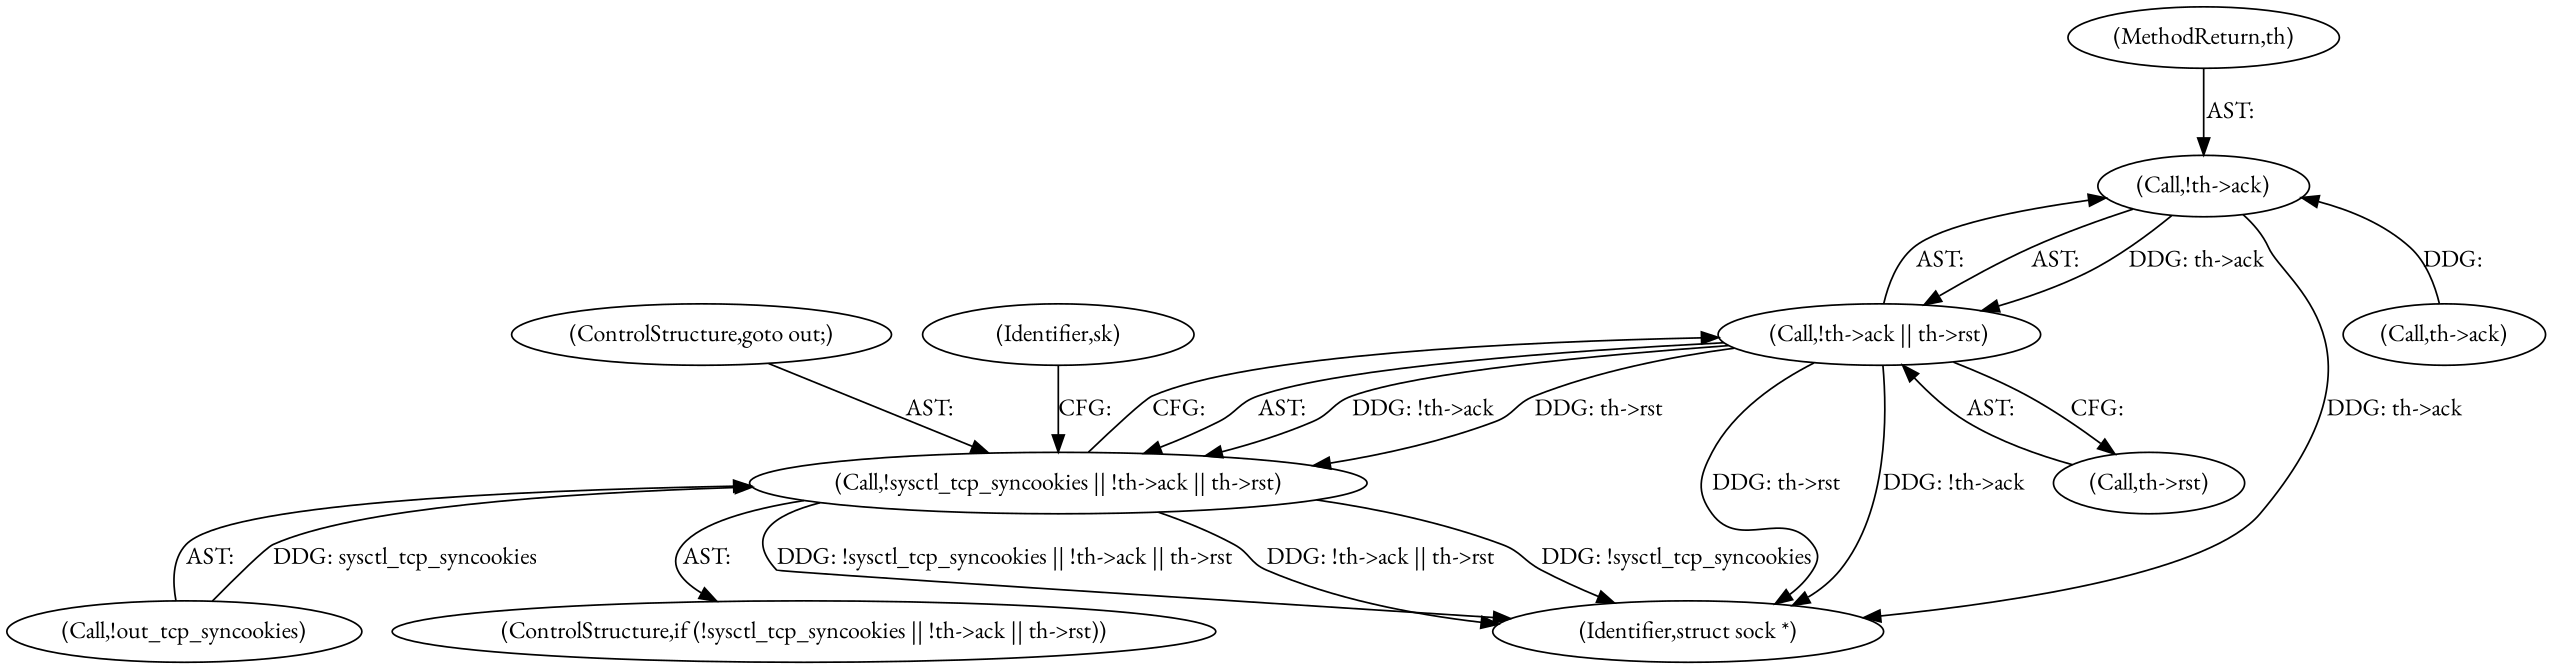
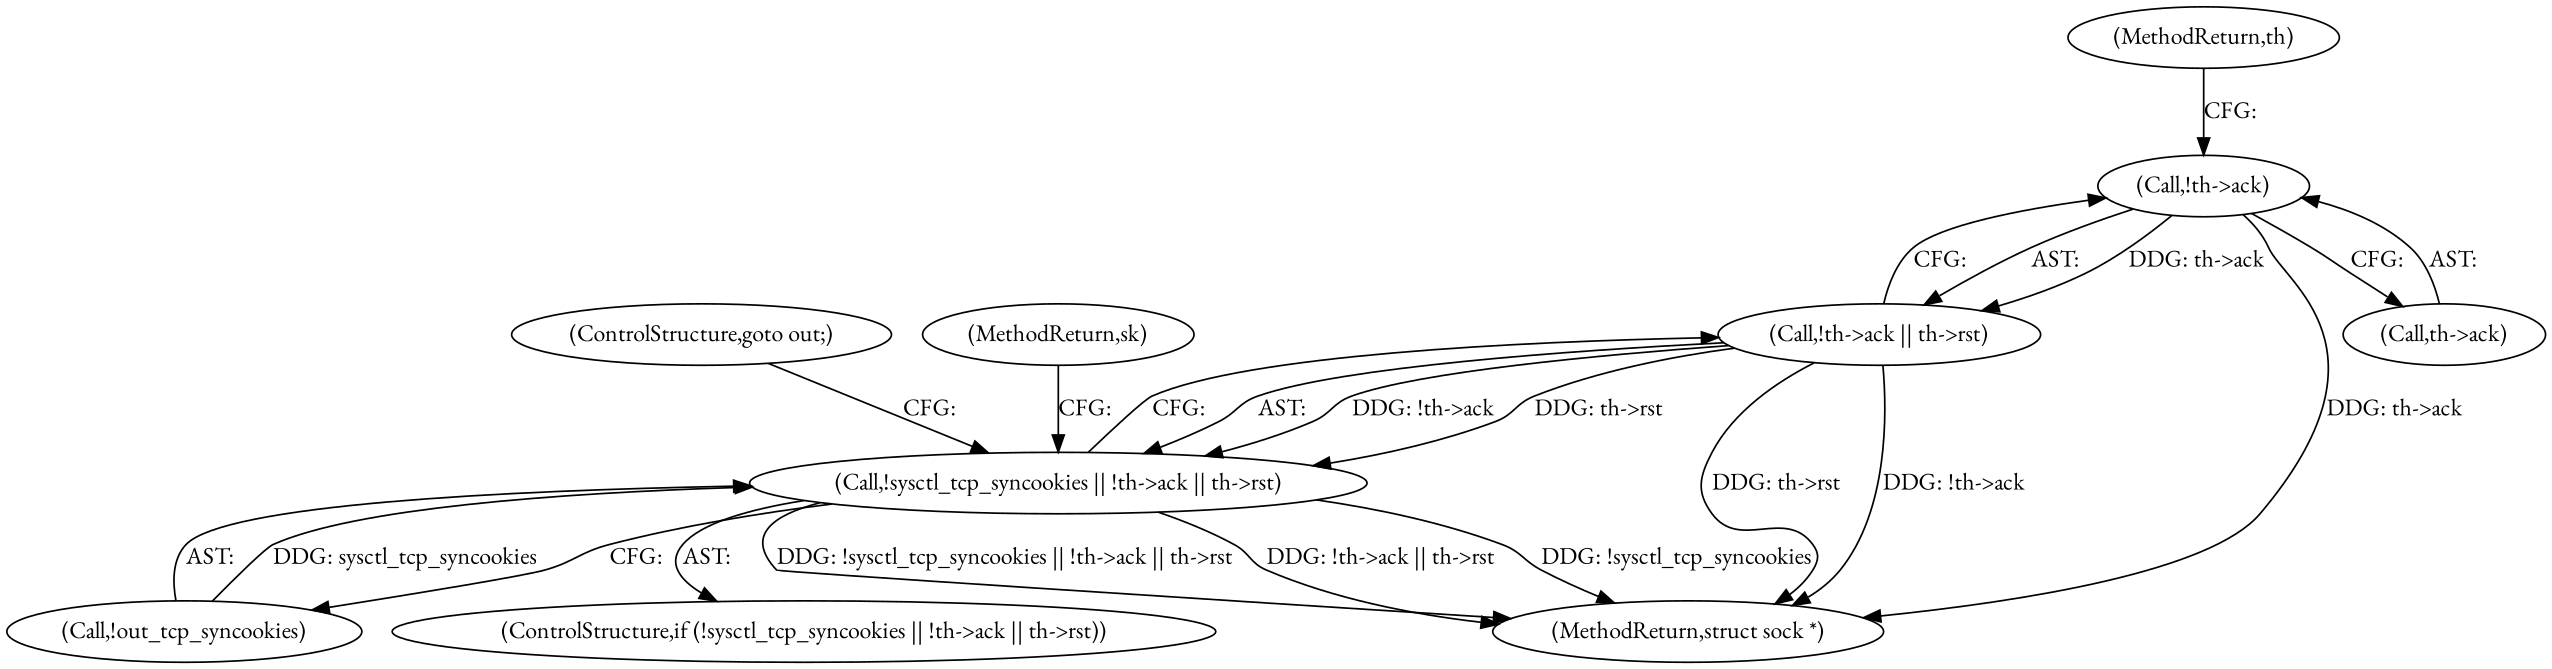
(2234, 112) -> (2234, 112)
none -> (2321, 253)
(1943, 260) -> (1943, 260)
(2456, 260) -> (2456, 260)
(1058, 335) -> (1058, 335)
(933, 409) -> (933, 409)
(2149, 483) -> none
none -> (580, 555)
(1688, 632) -> (1688, 632)
